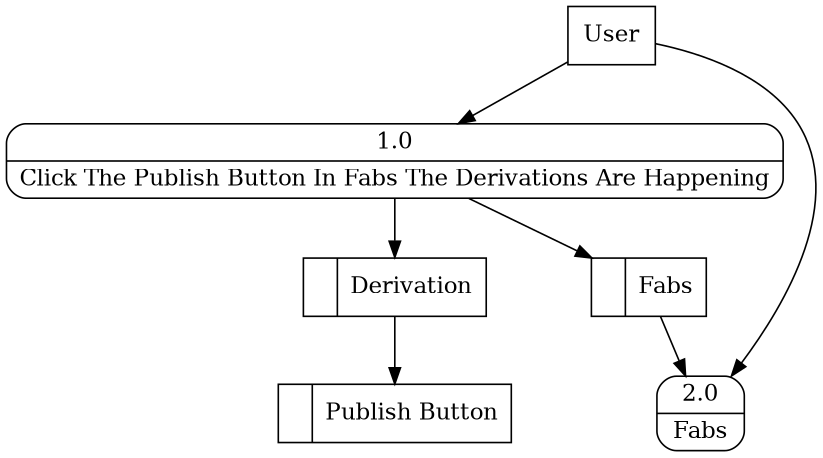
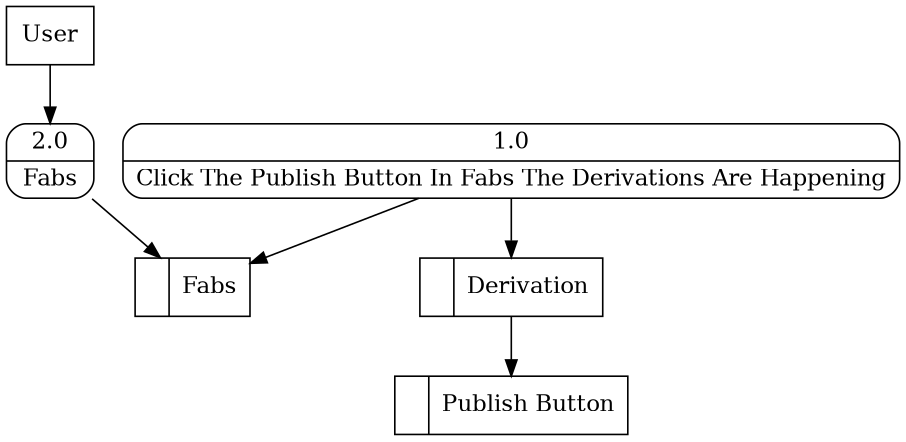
(520, 89) -> none
(670, 339) -> (120, 223)
